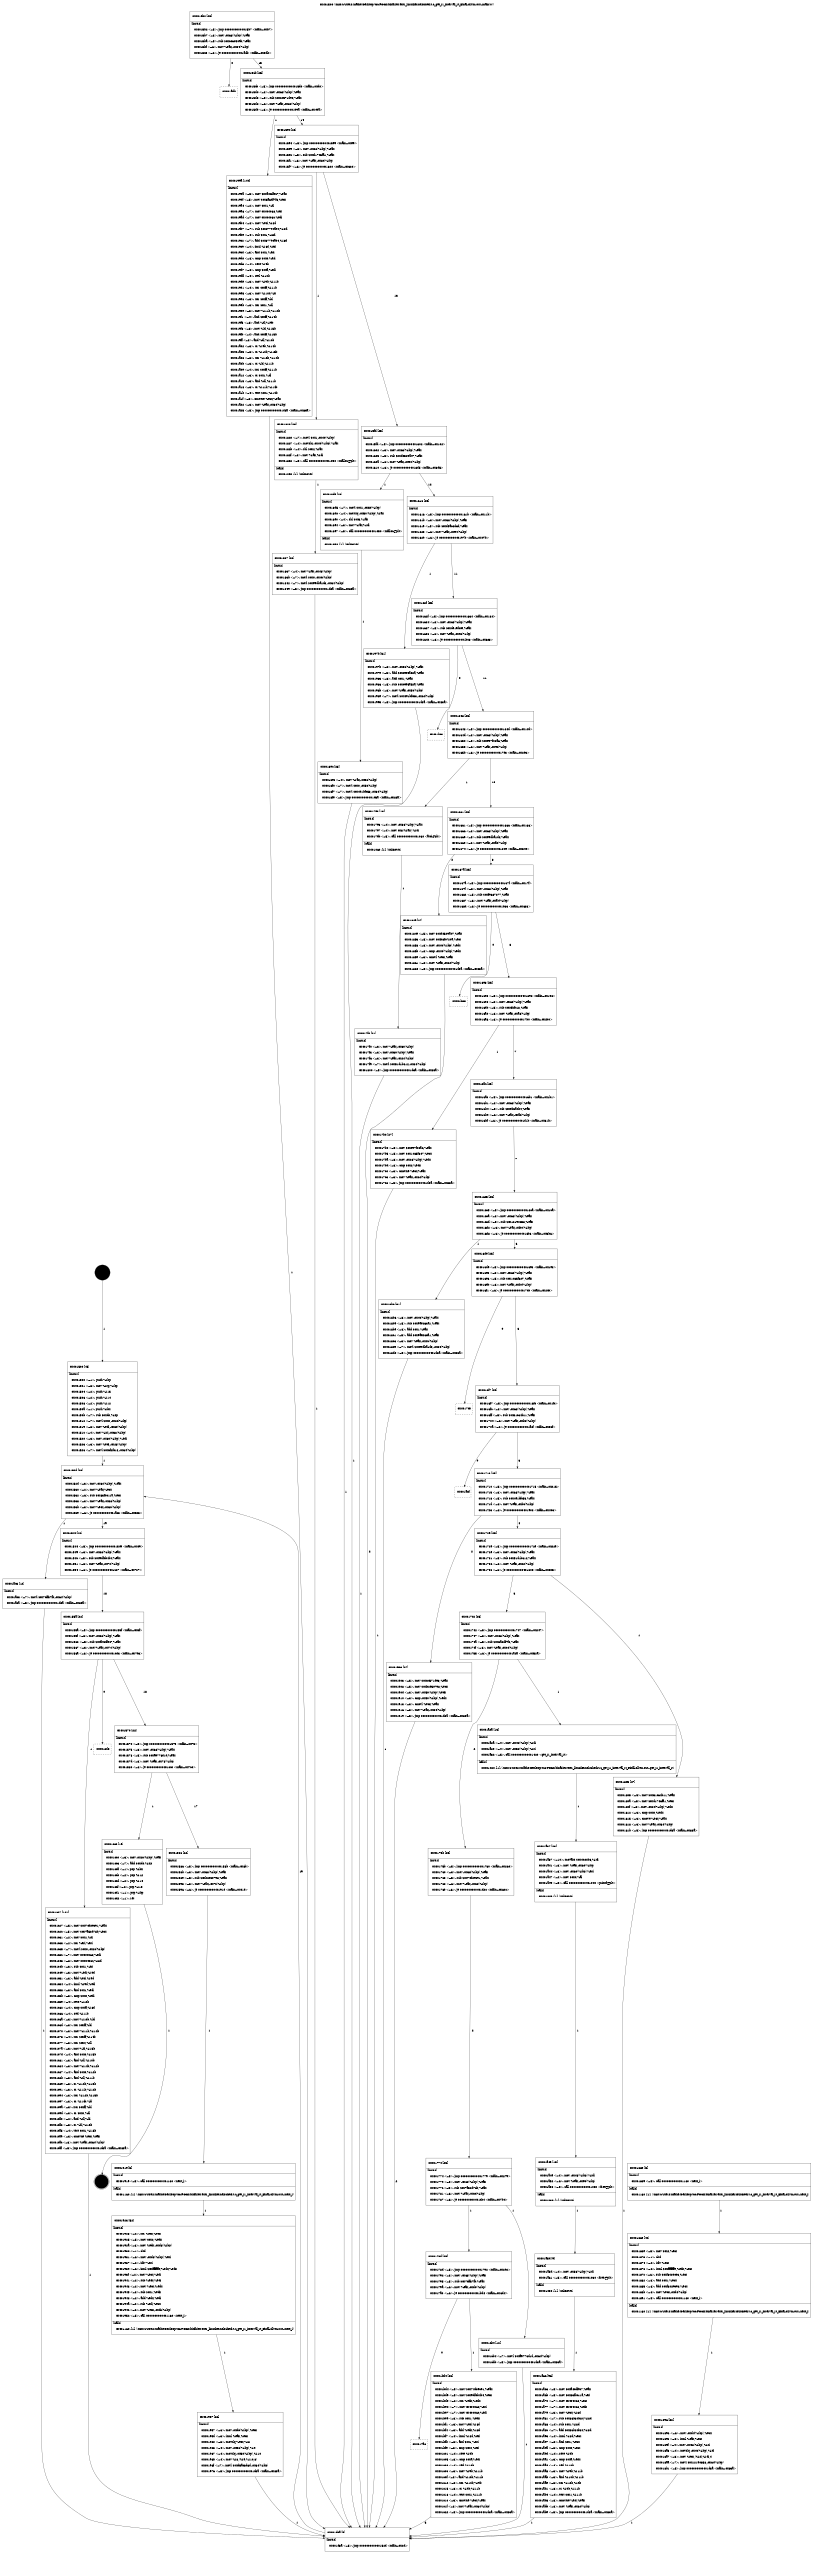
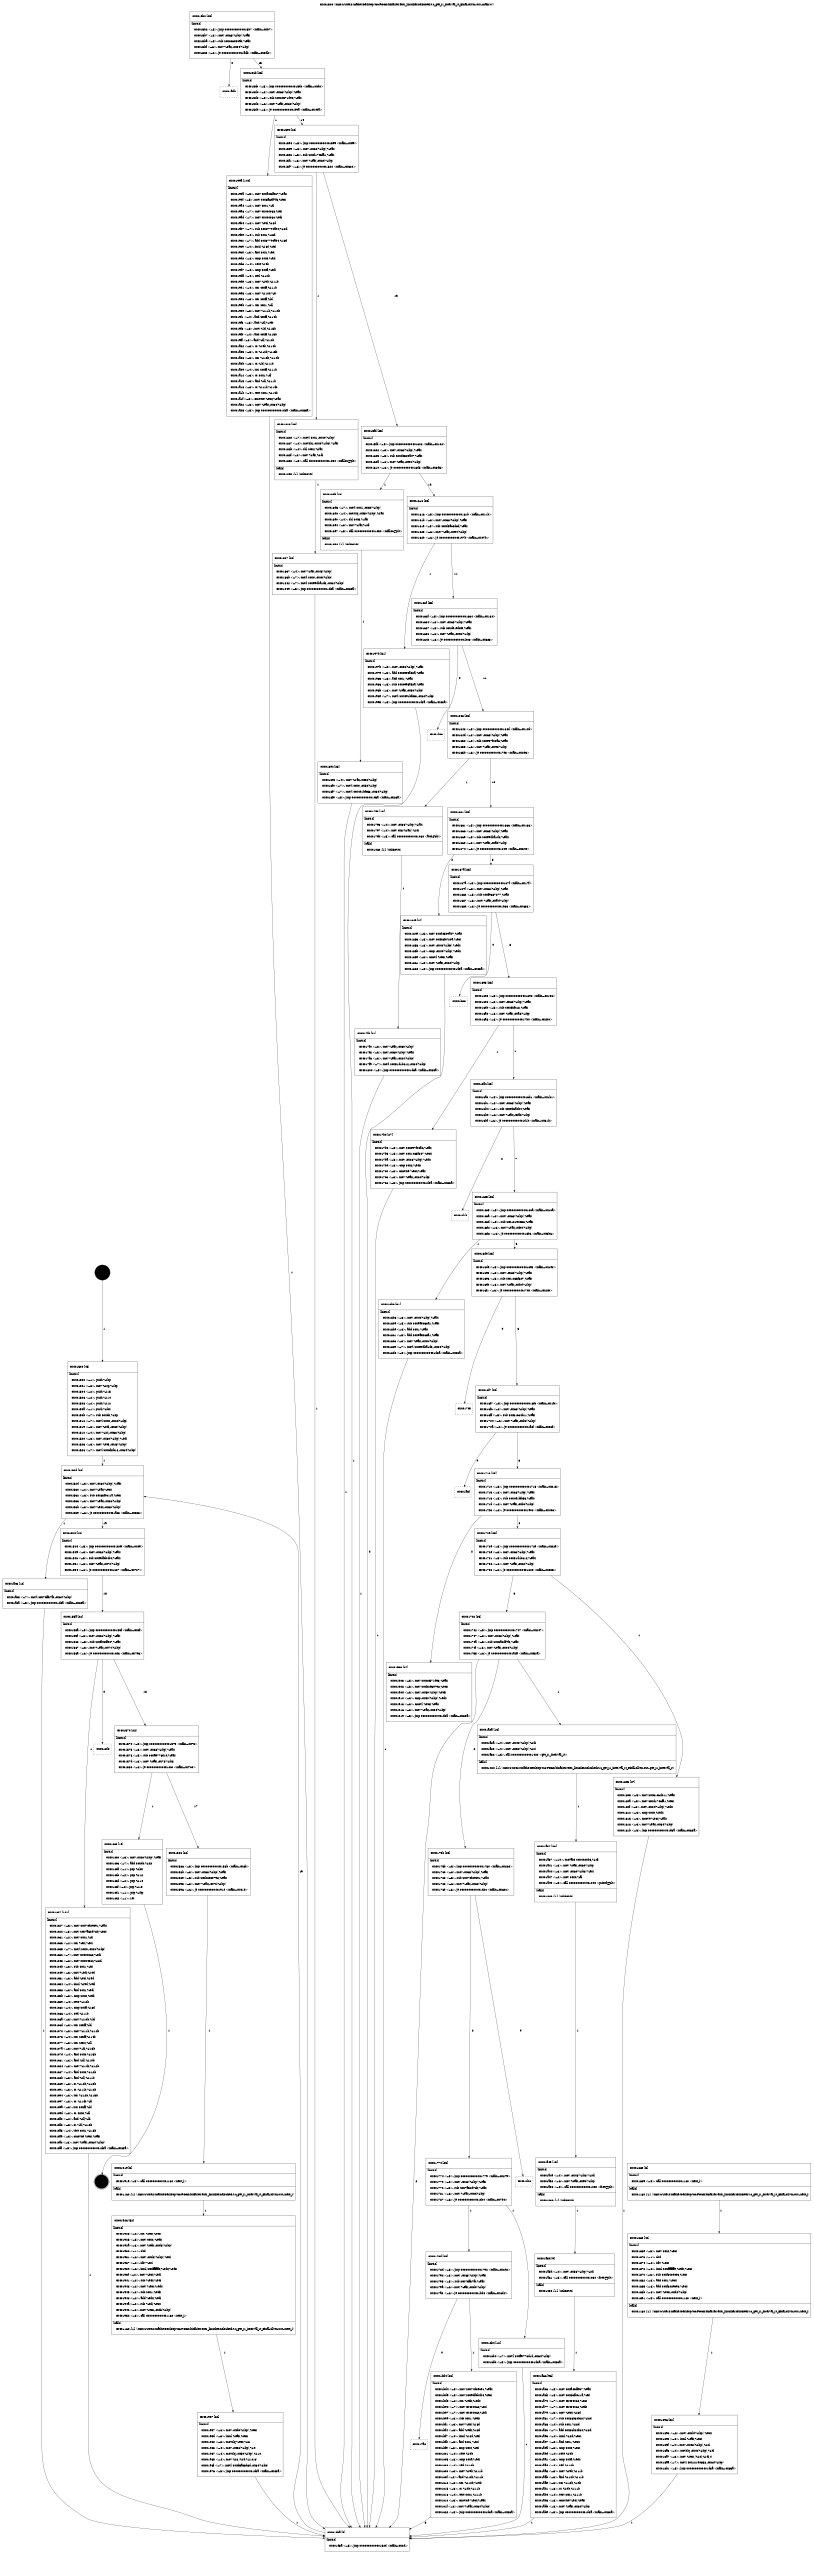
none -> (460, 1216)
(395, 2124) -> (417, 2085)
none -> (524, 2182)
